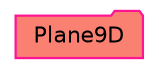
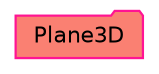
(79, 37) -> (79, 37)
